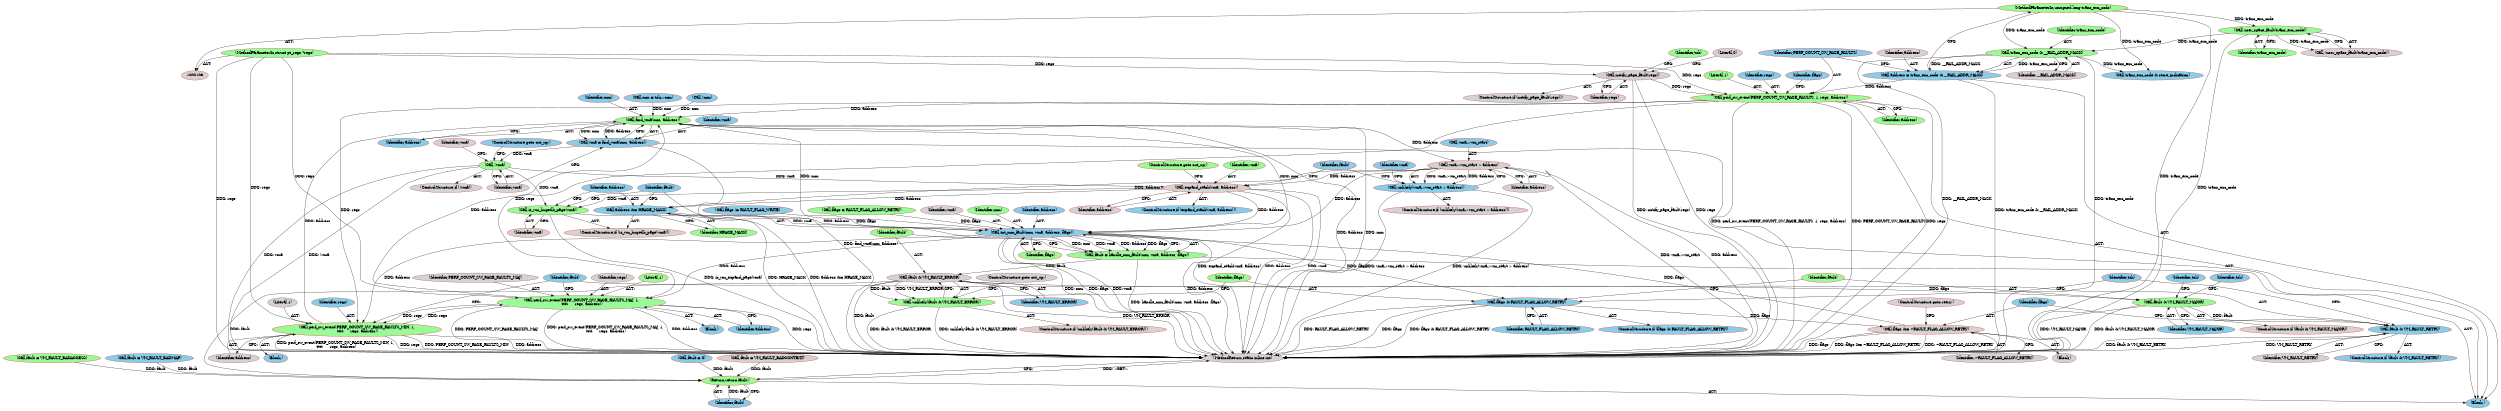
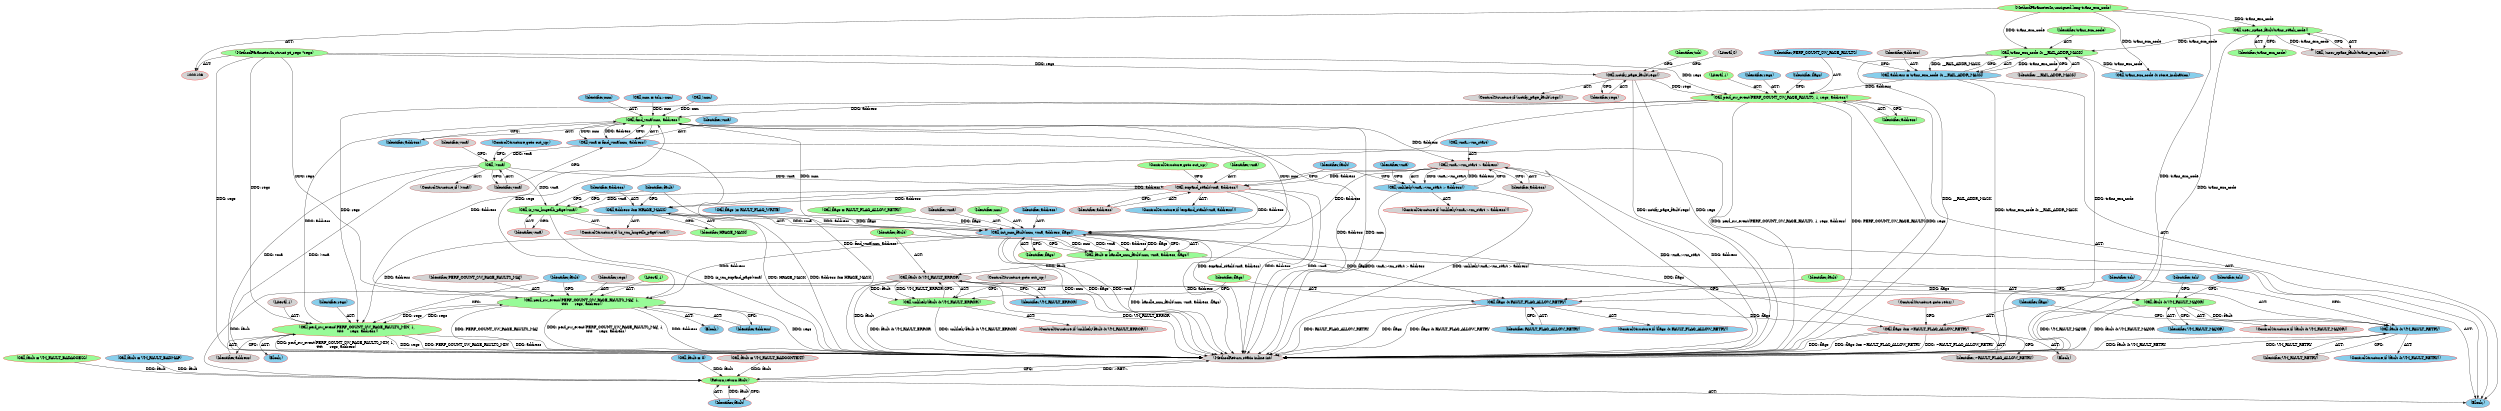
(1969, 30) -> (1984, 64)
(2270, 30) -> (2270, 30)
